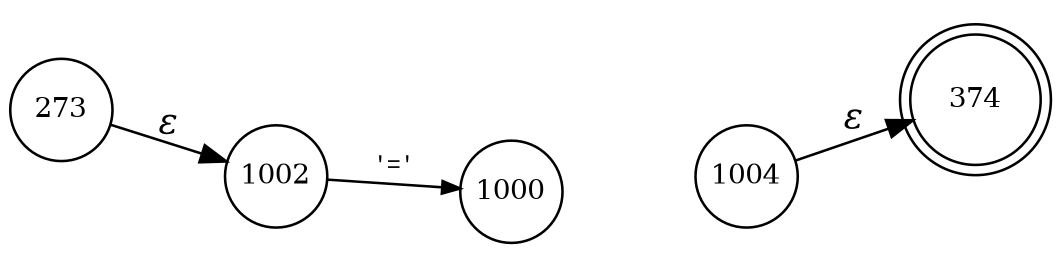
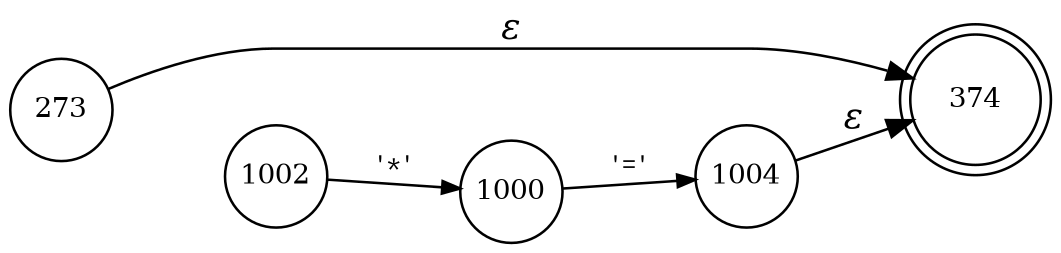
(156, 139) -> (496, 49)
(394, 166) -> (394, 166)
none -> (620, 185)
